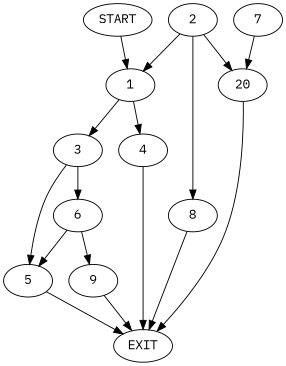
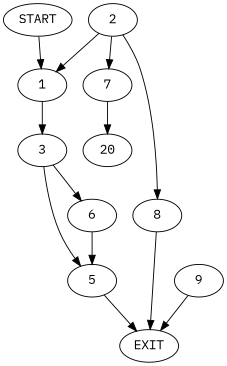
(215, 49) -> (111, 48)
(143, 150) -> none
(229, 222) -> none
(84, 244) -> none
